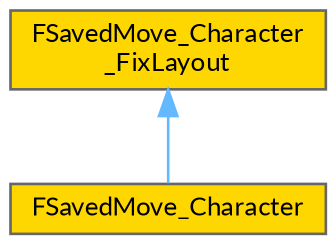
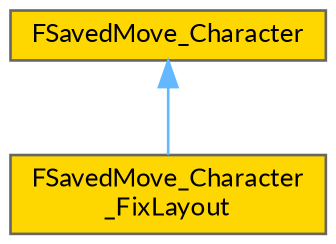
(168, 150) -> (168, 121)
